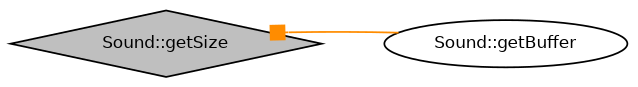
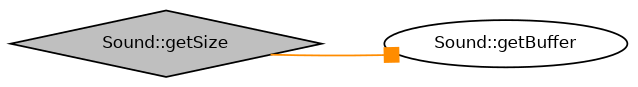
(344, 32) -> (326, 55)
